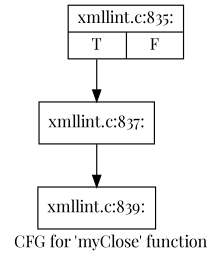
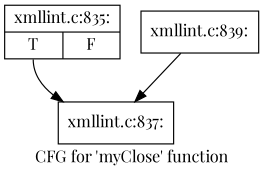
(97, 160) -> (162, 73)
